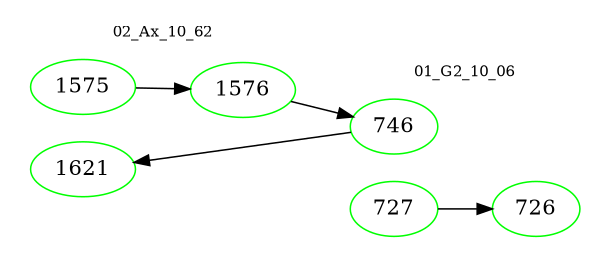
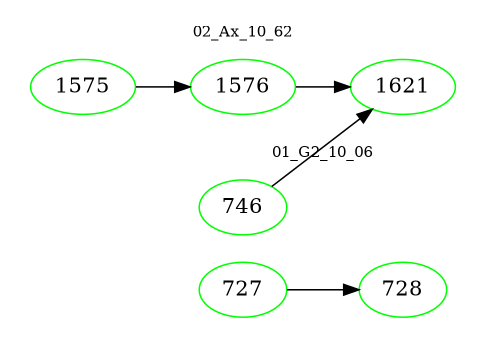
(317, 108) -> (315, 87)
(536, 209) -> (403, 290)
